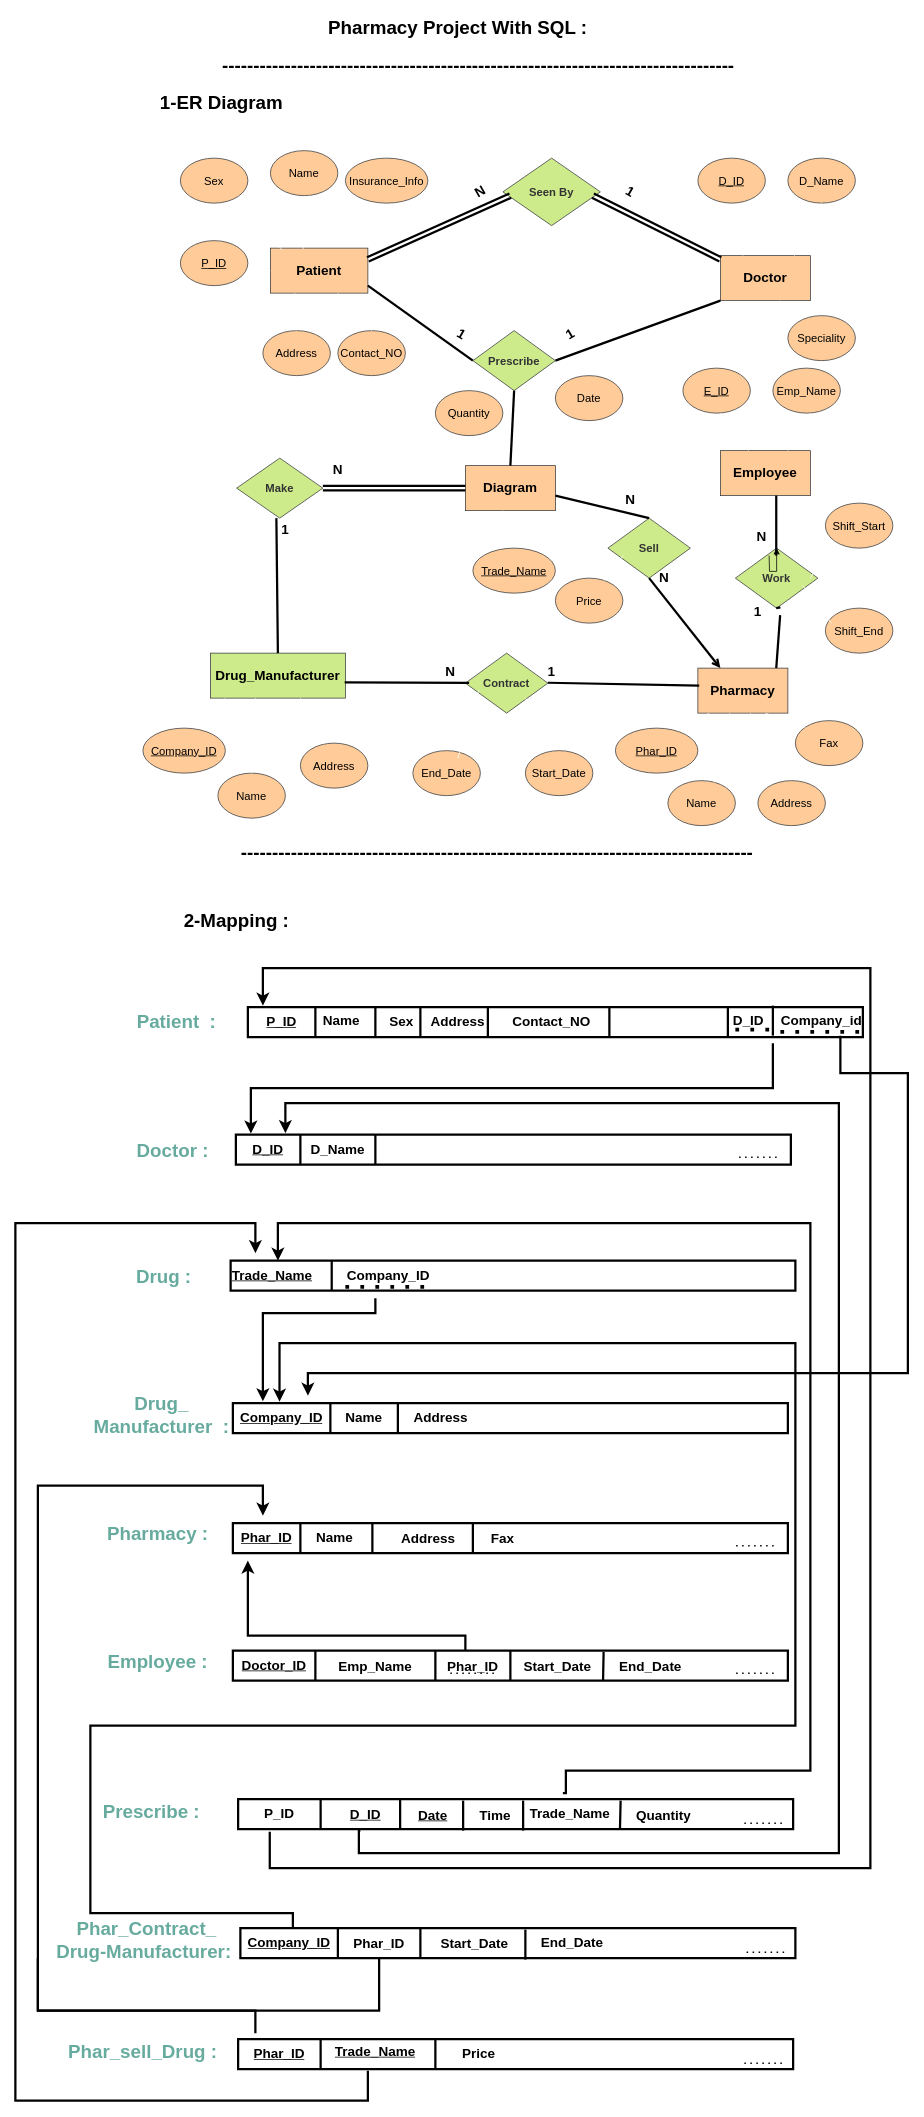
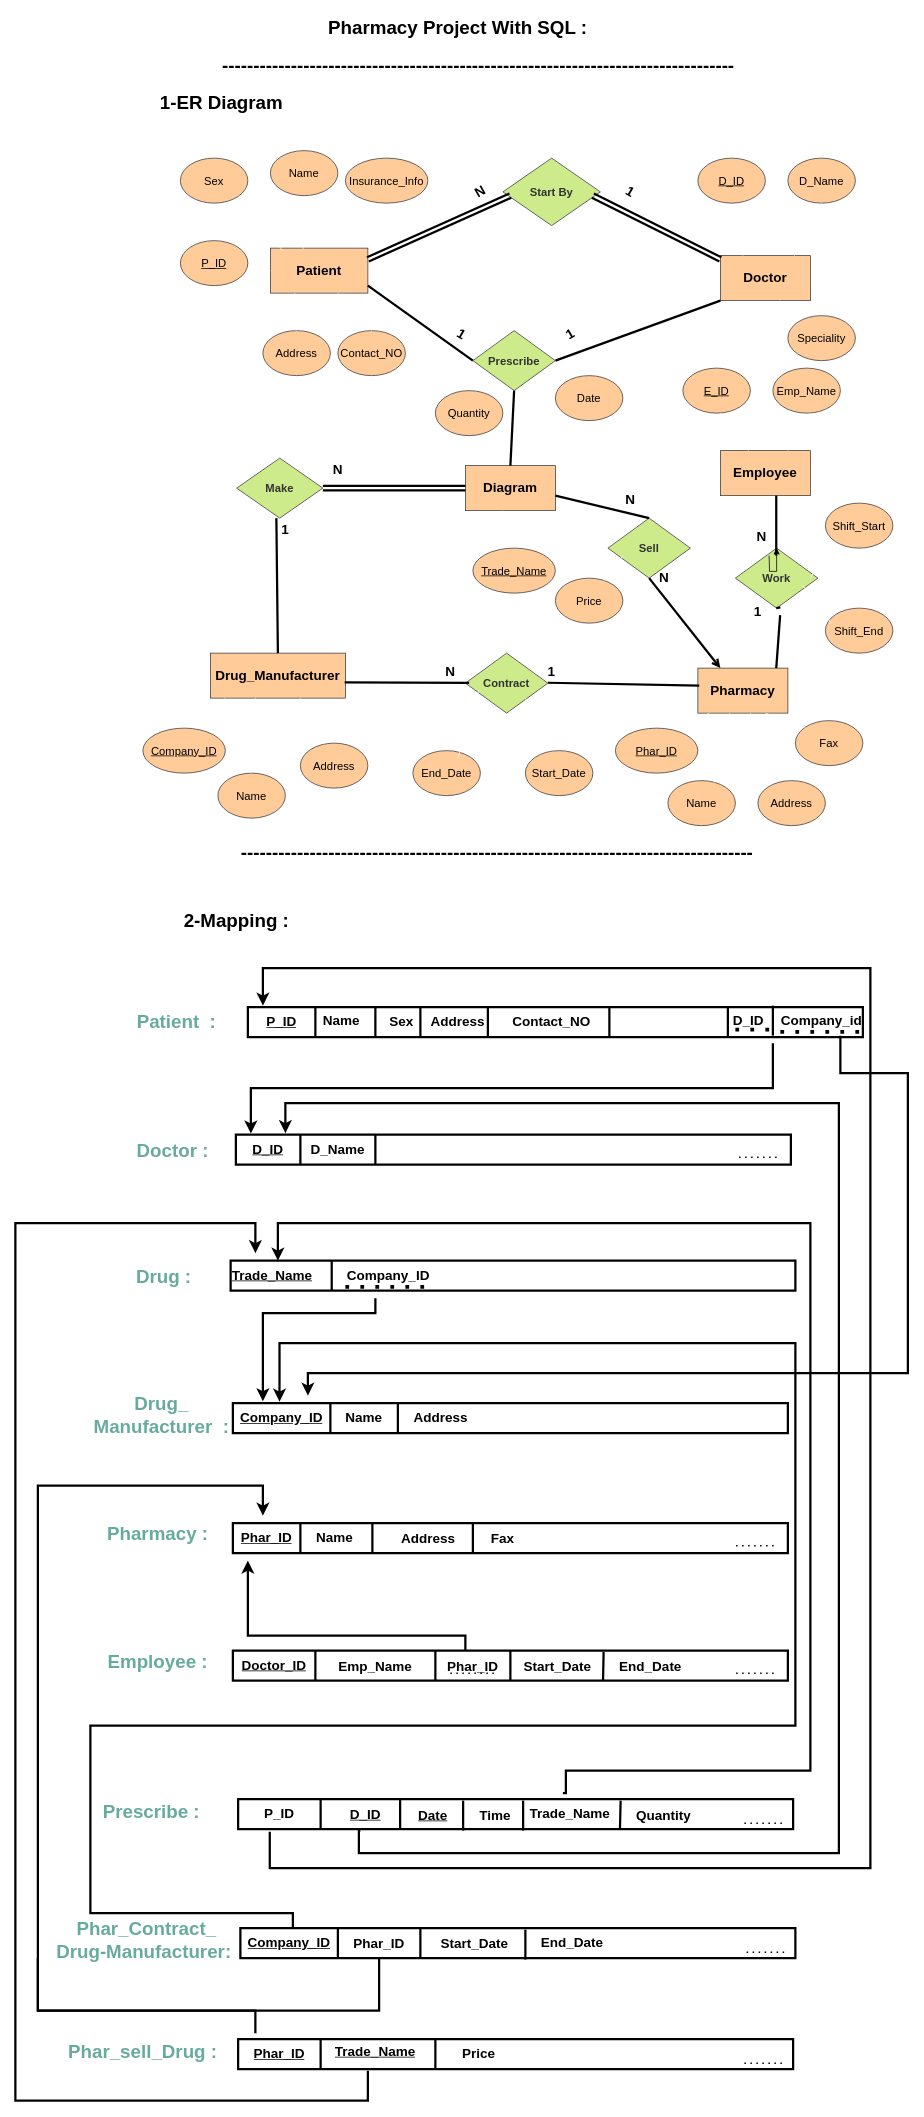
(552, 192) -> (552, 192)
(278, 675) -> (278, 675)
